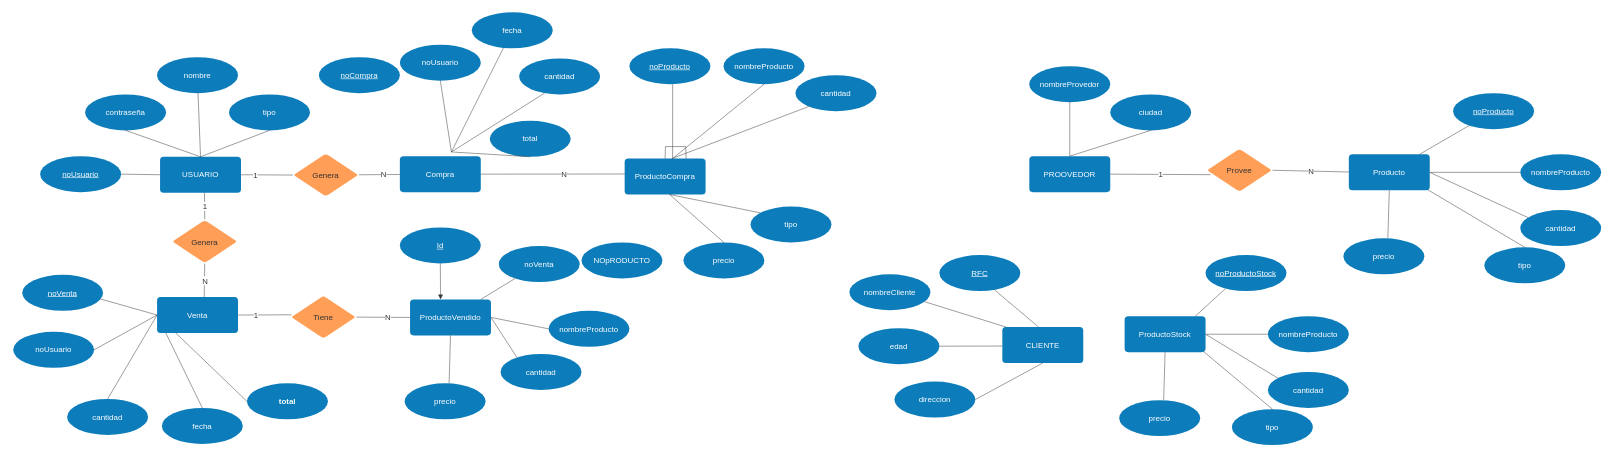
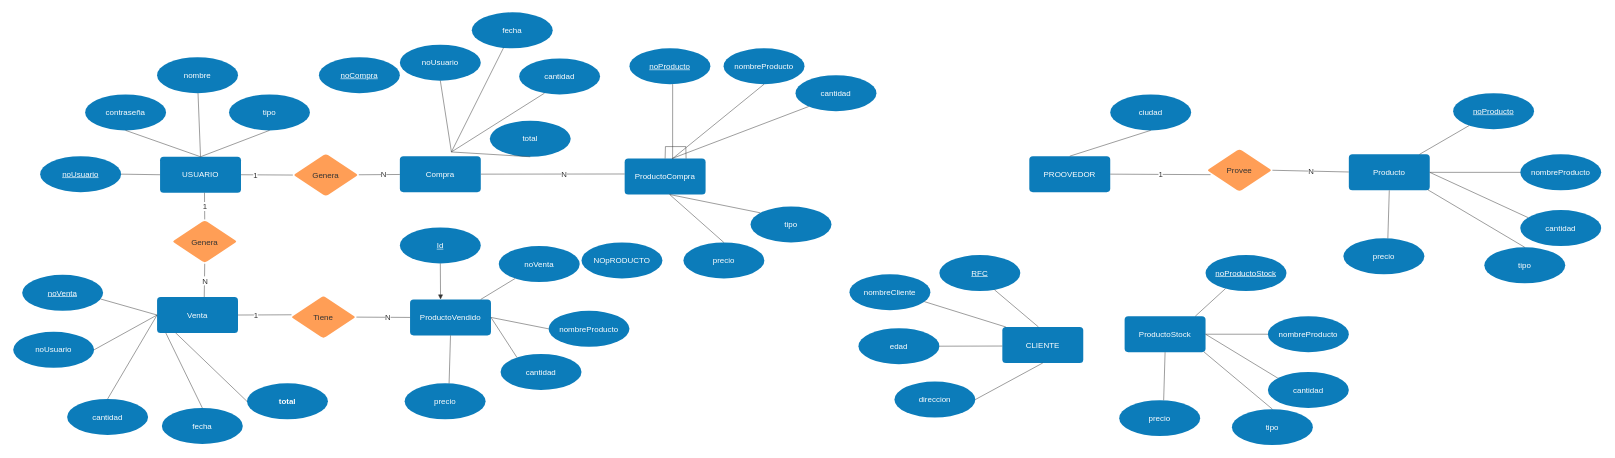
(1070, 84) -> none
(1070, 102) -> none
